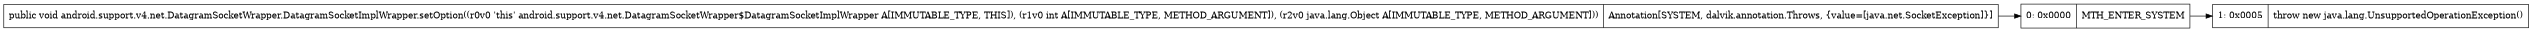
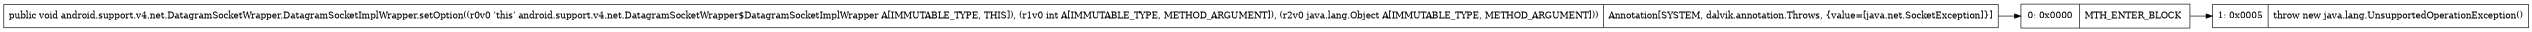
(2133, 16) -> (2133, 16)
